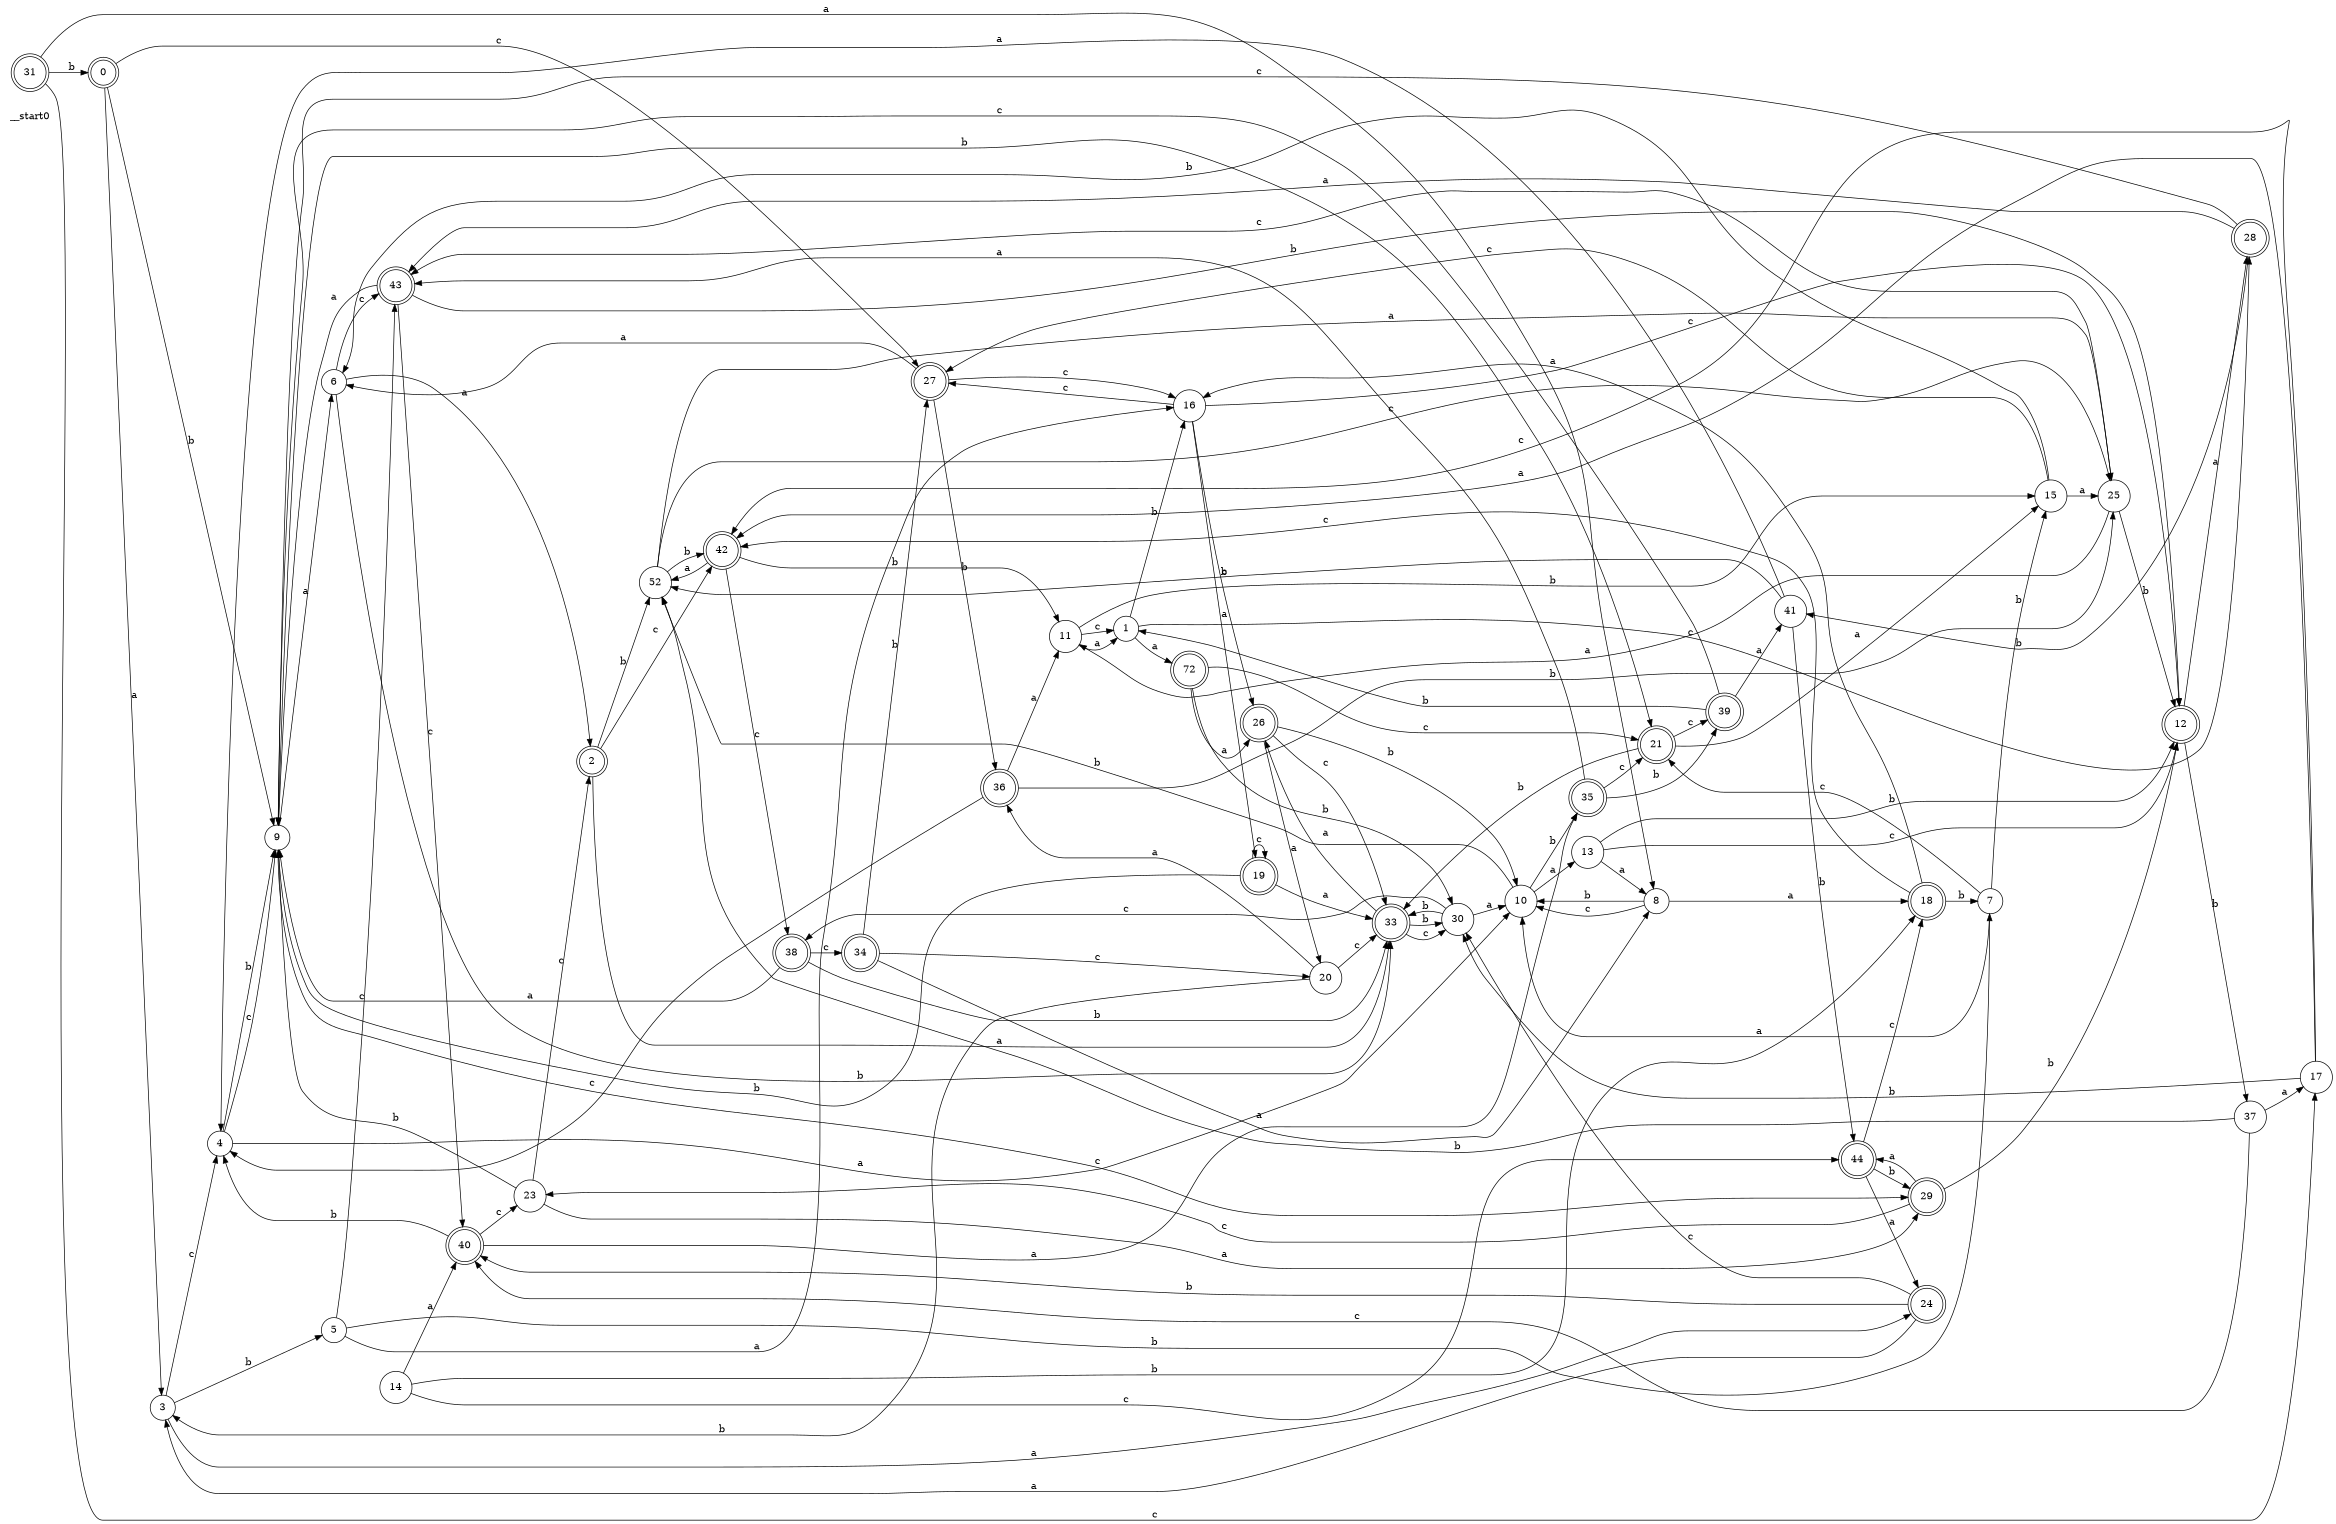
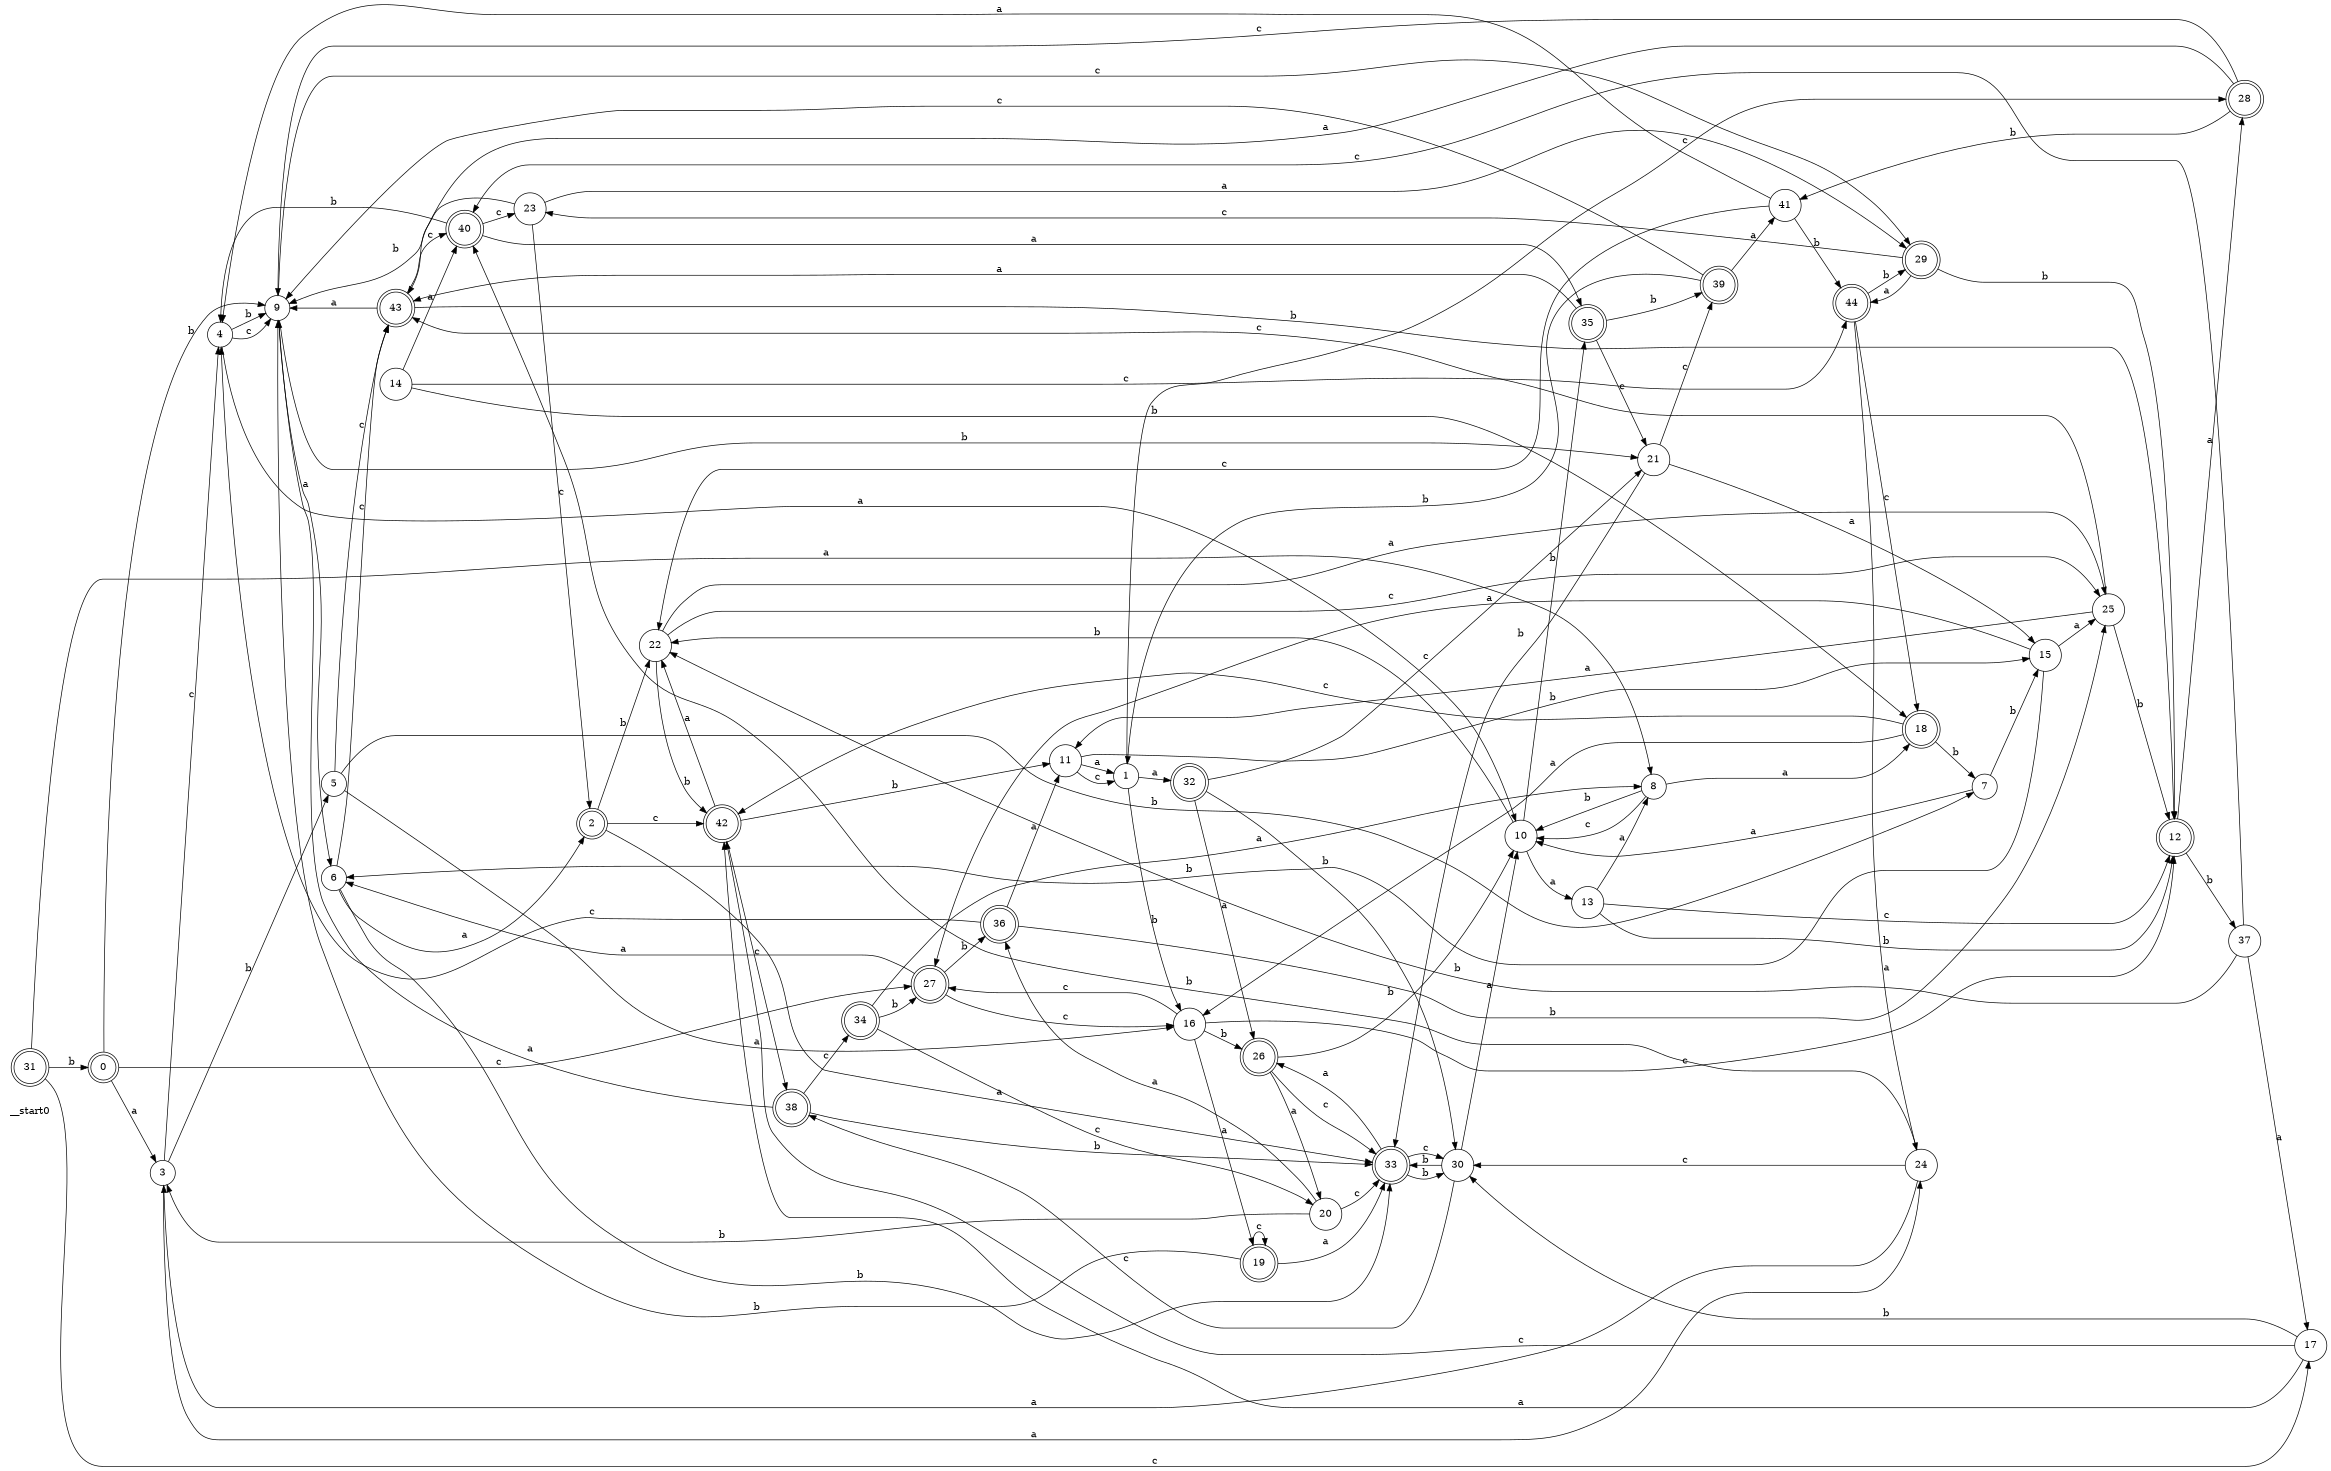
(1489, 250) -> (1489, 598)
(655, 583) -> (655, 646)
(1190, 670) -> (1190, 782)
(1657, 745) -> (1654, 460)
(1838, 795) -> none
(1927, 1304) -> (1921, 1165)
